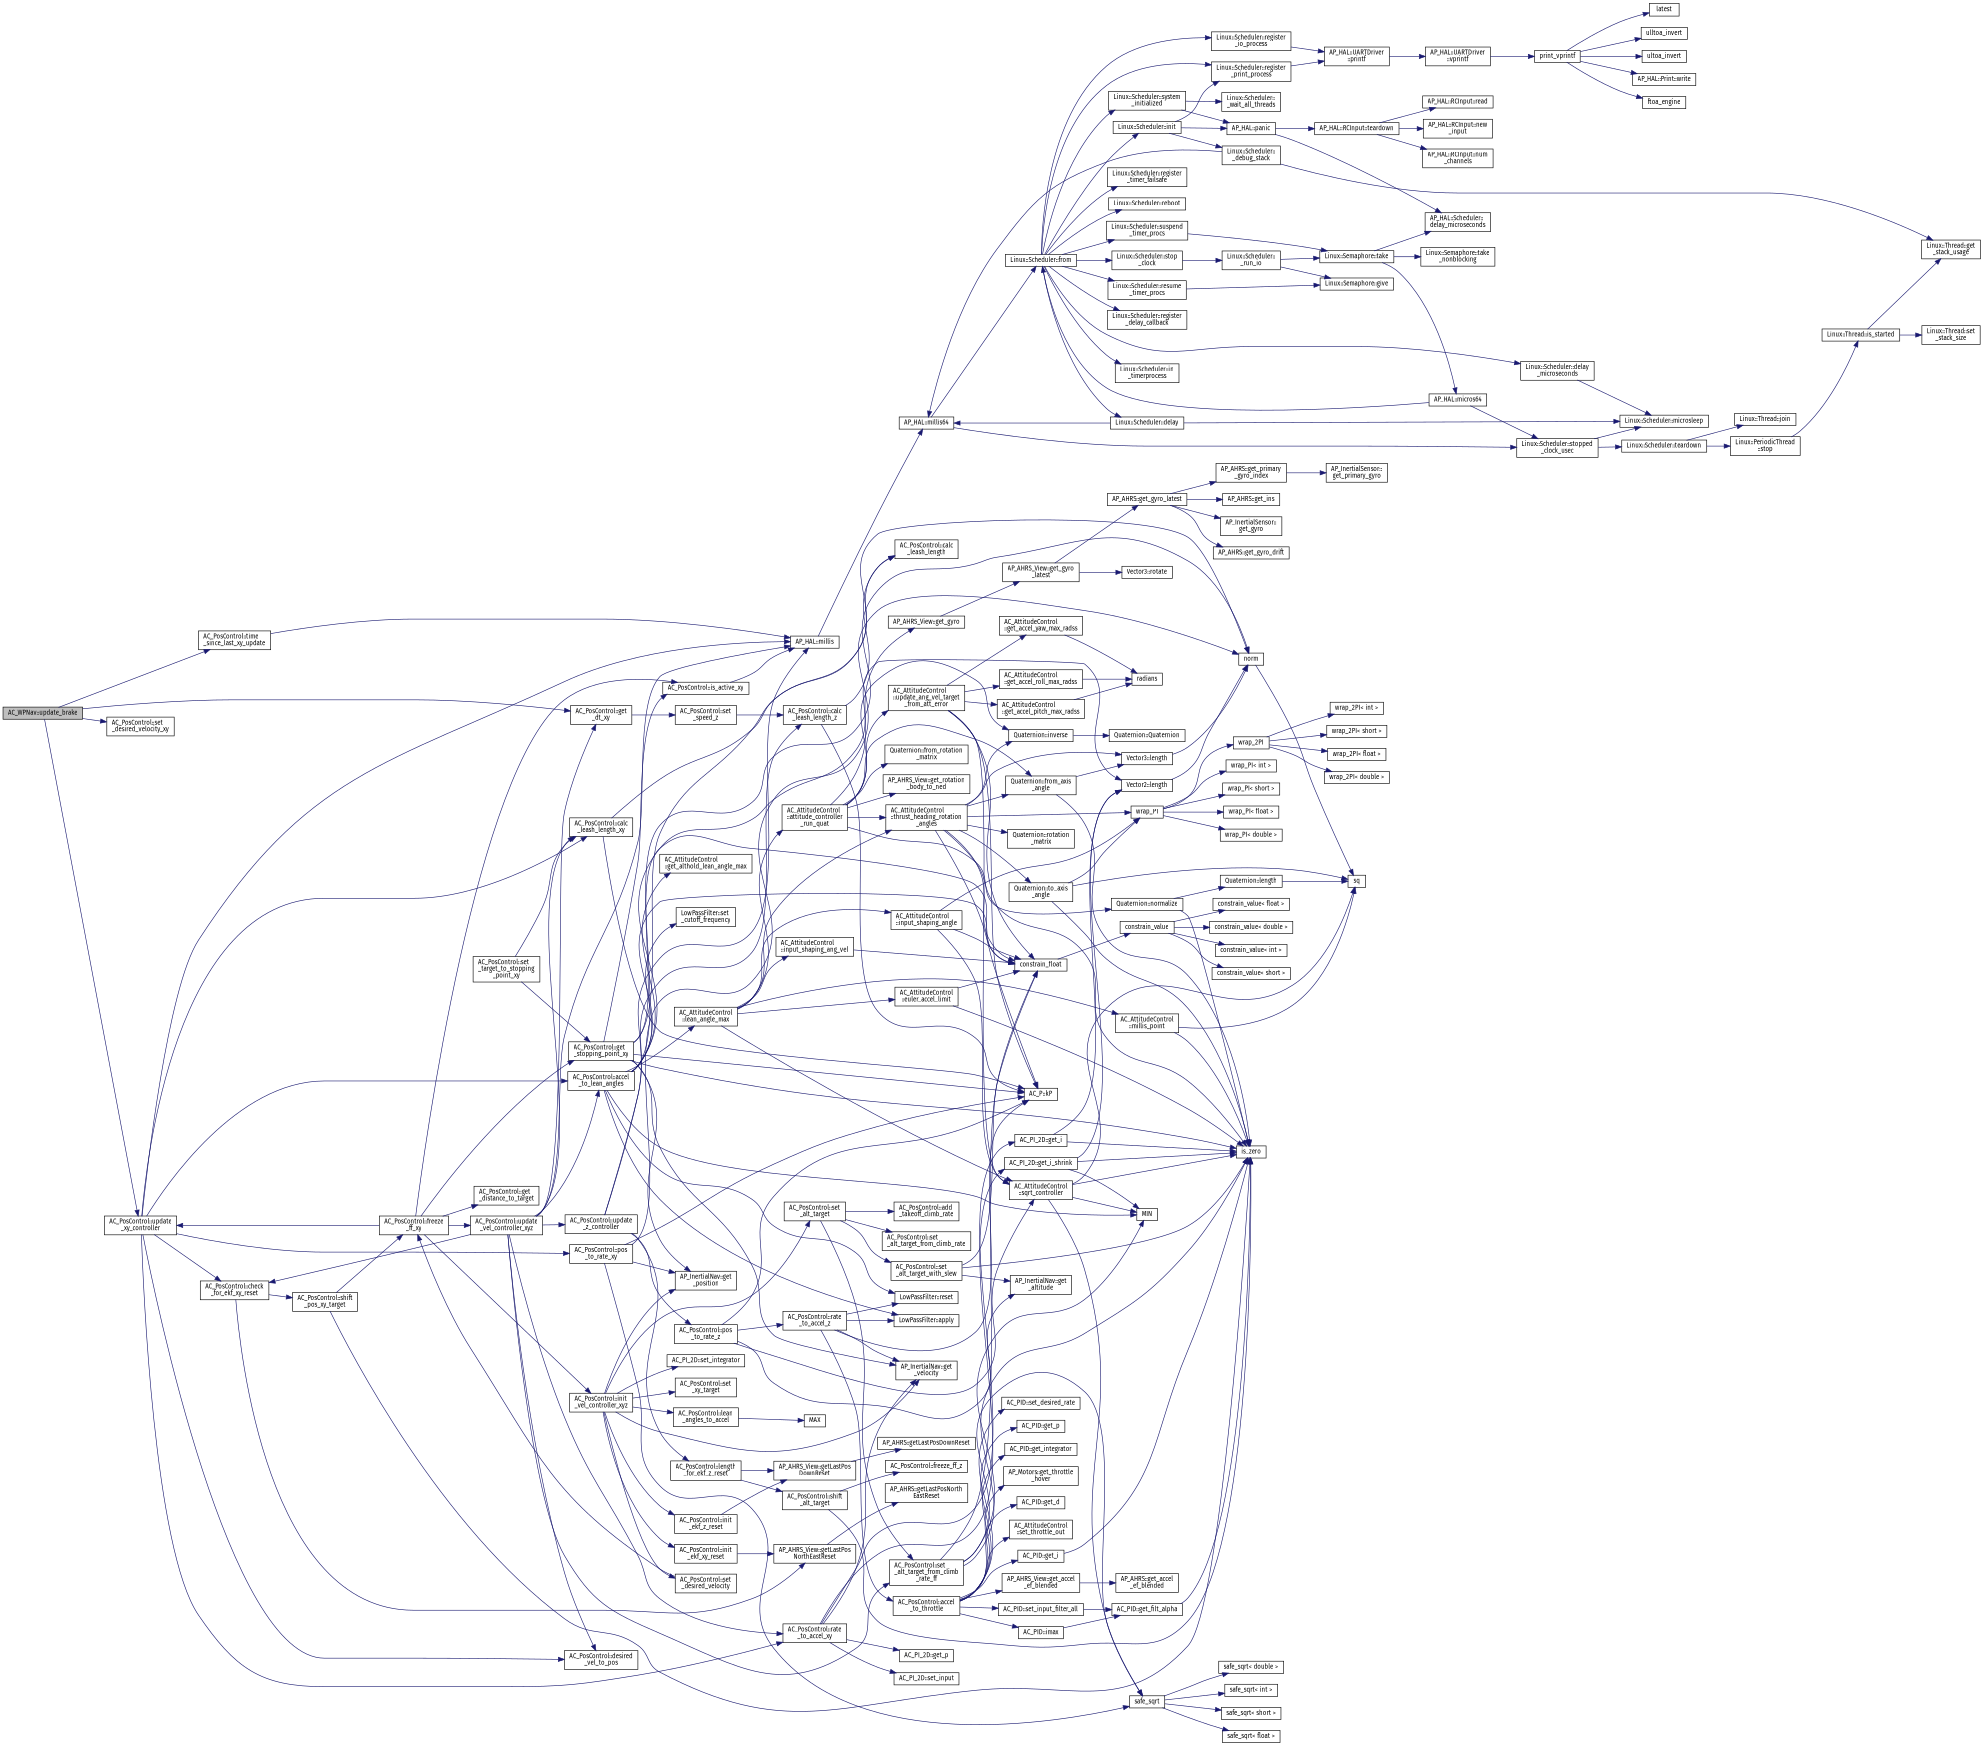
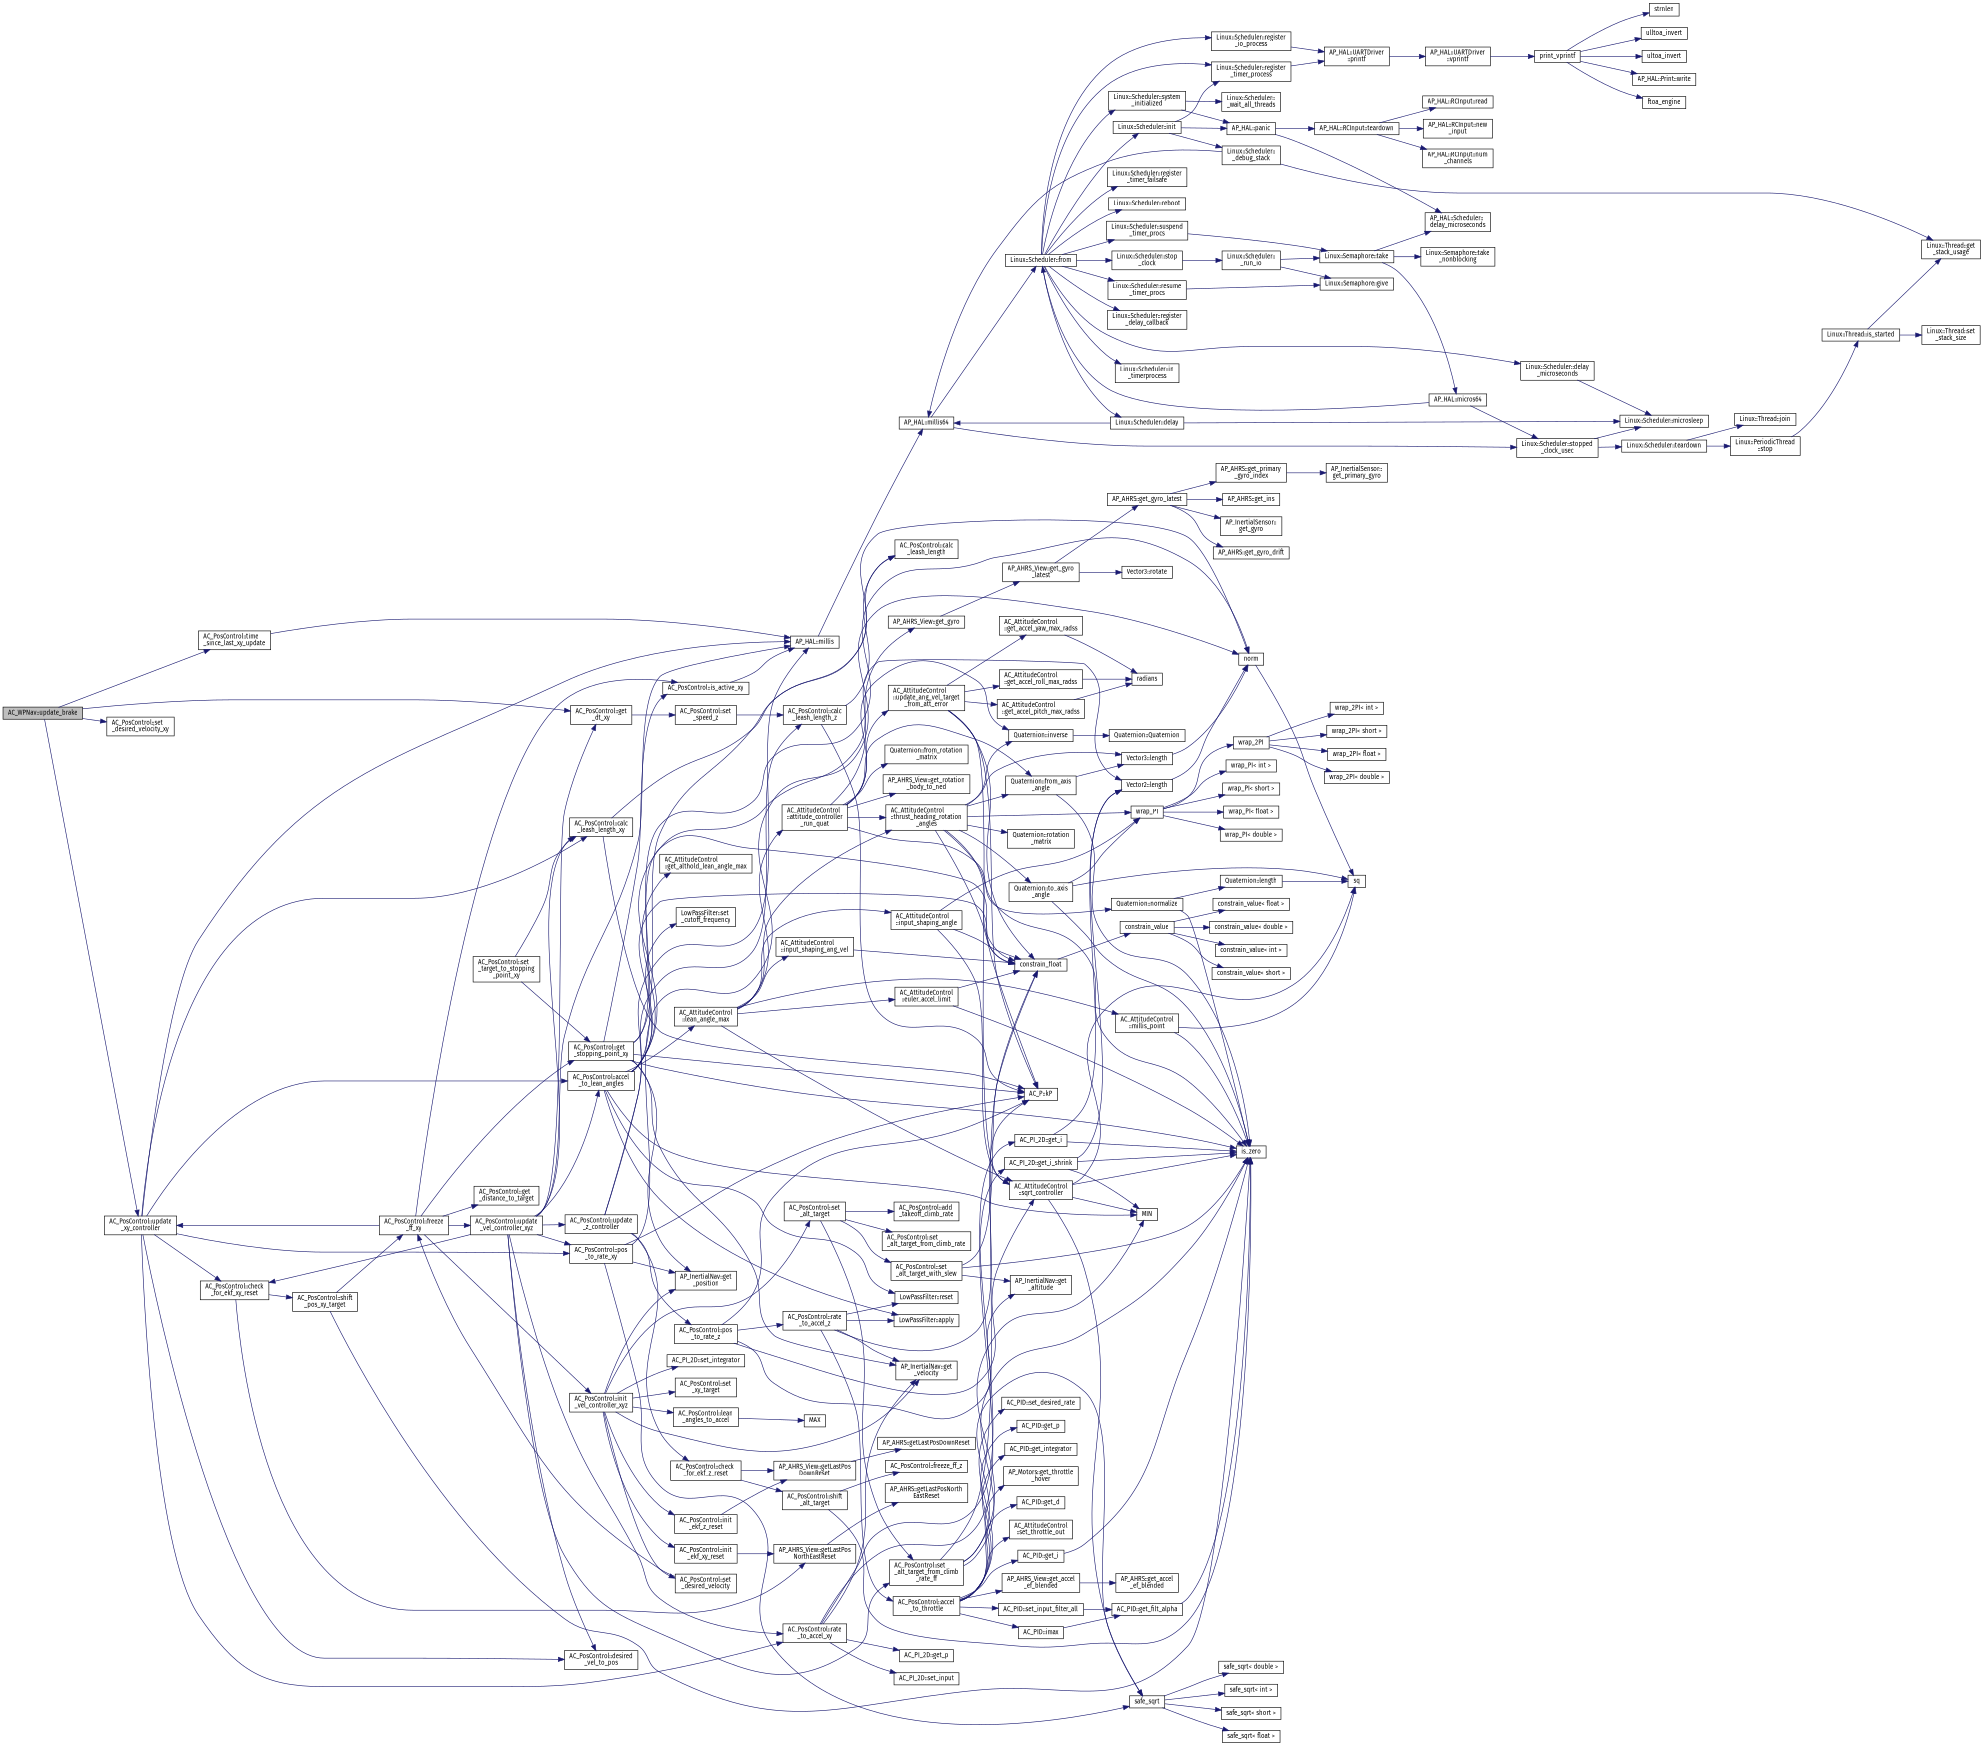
(1664, 10) -> (1664, 10)
(1251, 72) -> (1251, 72)
none -> (551, 1239)
(706, 1471) -> (706, 1471)
